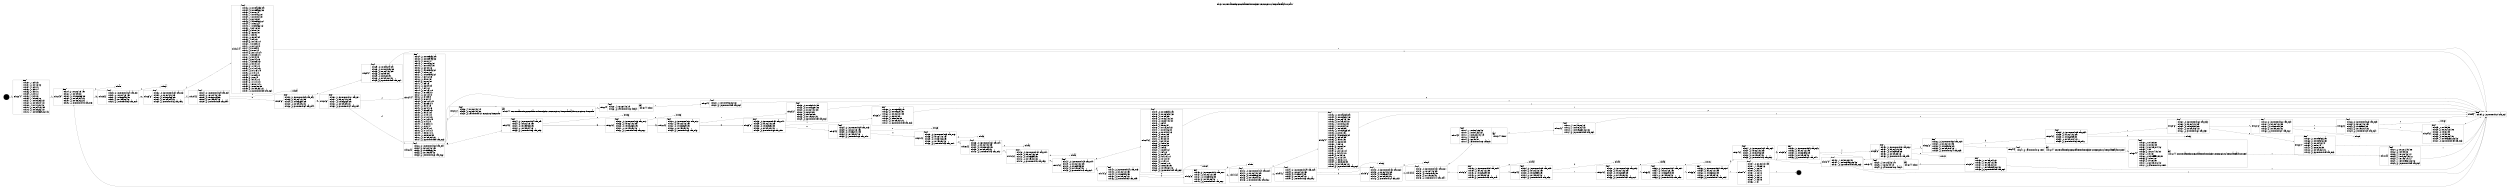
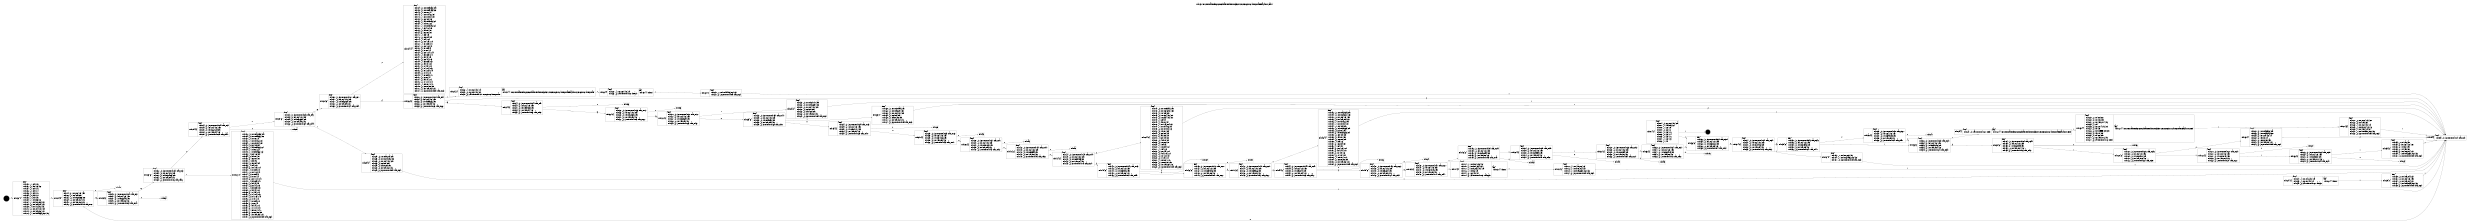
(1843, 155) -> (1864, 145)
(1733, 173) -> (1683, 137)
